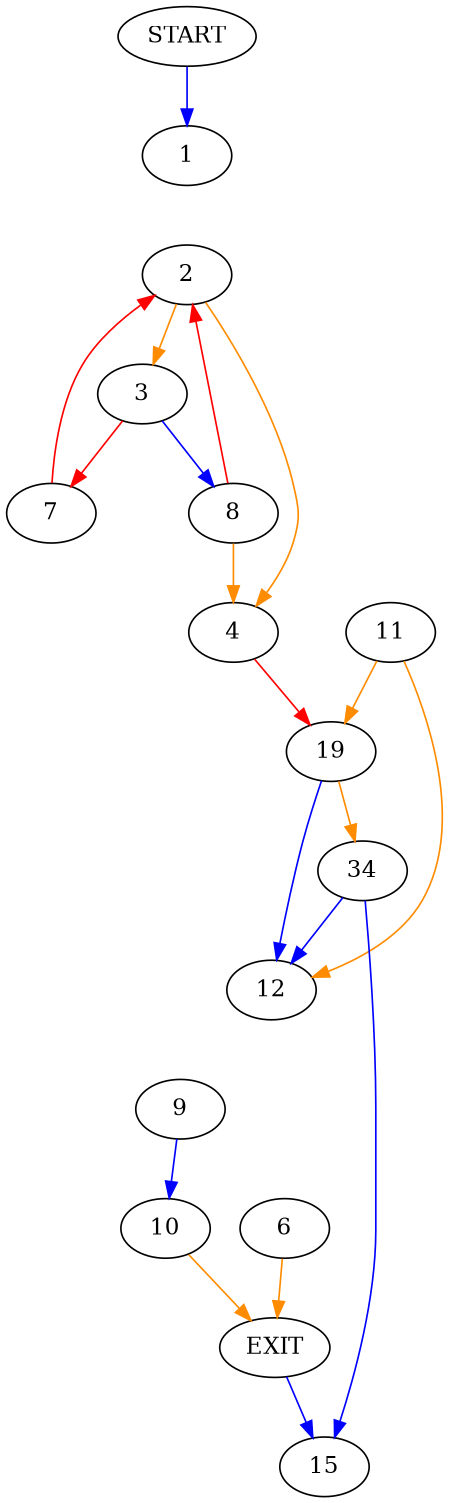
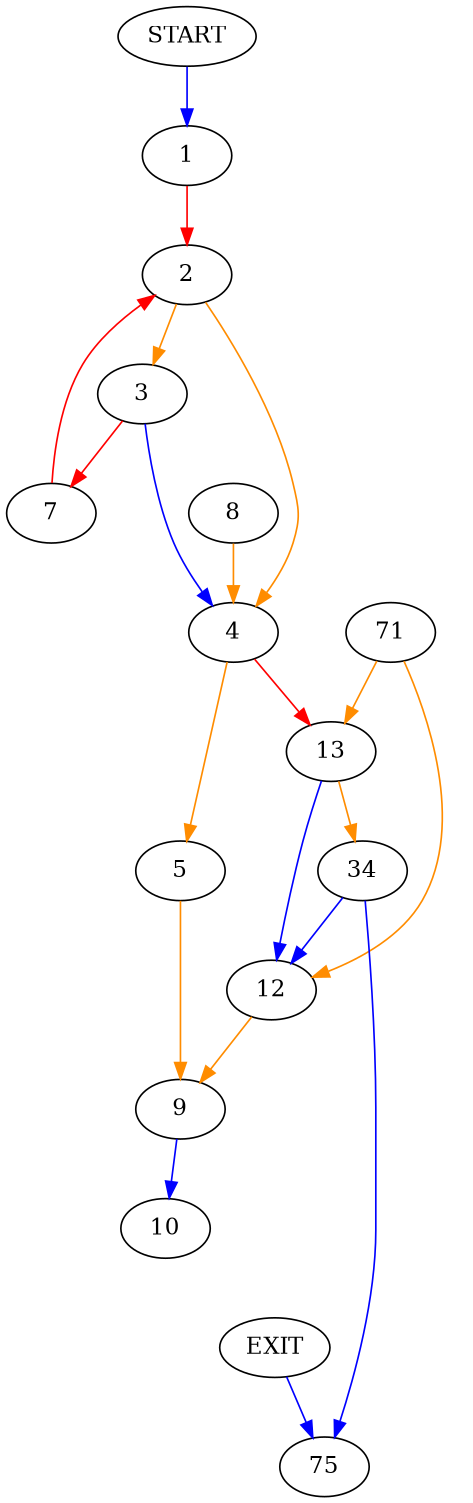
(212, 402) -> (187, 207)
(183, 447) -> (163, 512)
(391, 632) -> (391, 632)
(331, 752) -> (331, 752)
none -> (180, 871)
none -> (231, 1043)
(285, 1228) -> none
(214, 1282) -> none
(324, 1467) -> (324, 1467)
